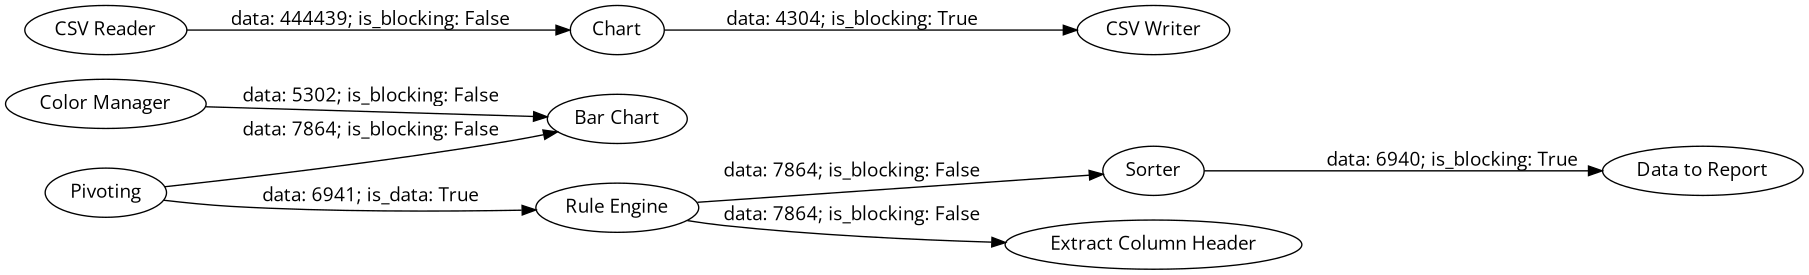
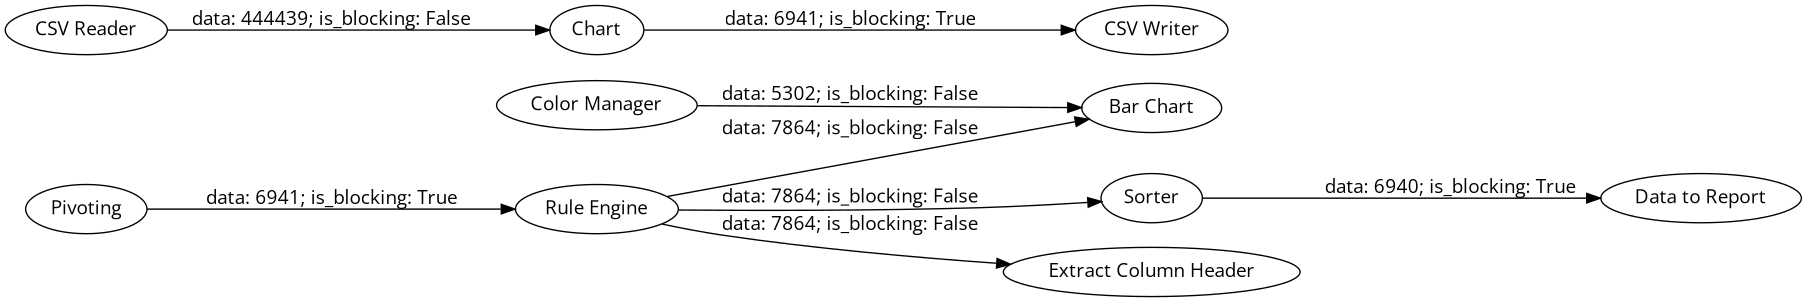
(852, 20) -> (850, 20)
(355, 164) -> (871, 159)
(371, 196) -> (332, 199)
